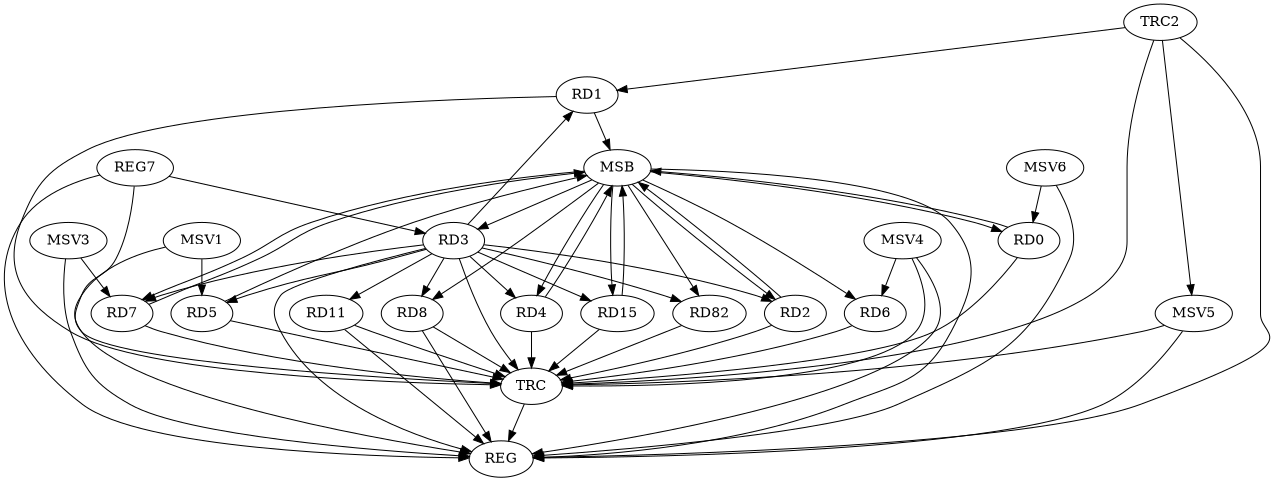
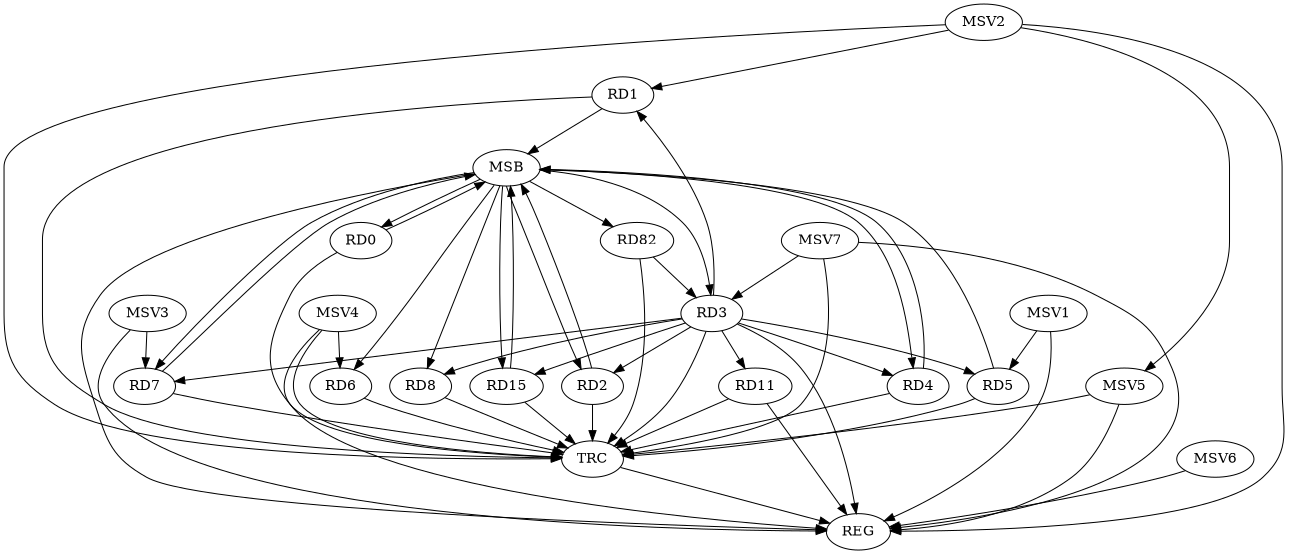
(1160, 22) -> (984, 22)
(135, 168) -> (820, 241)
(1038, 199) -> none
(577, 271) -> (671, 274)
(460, 392) -> none
